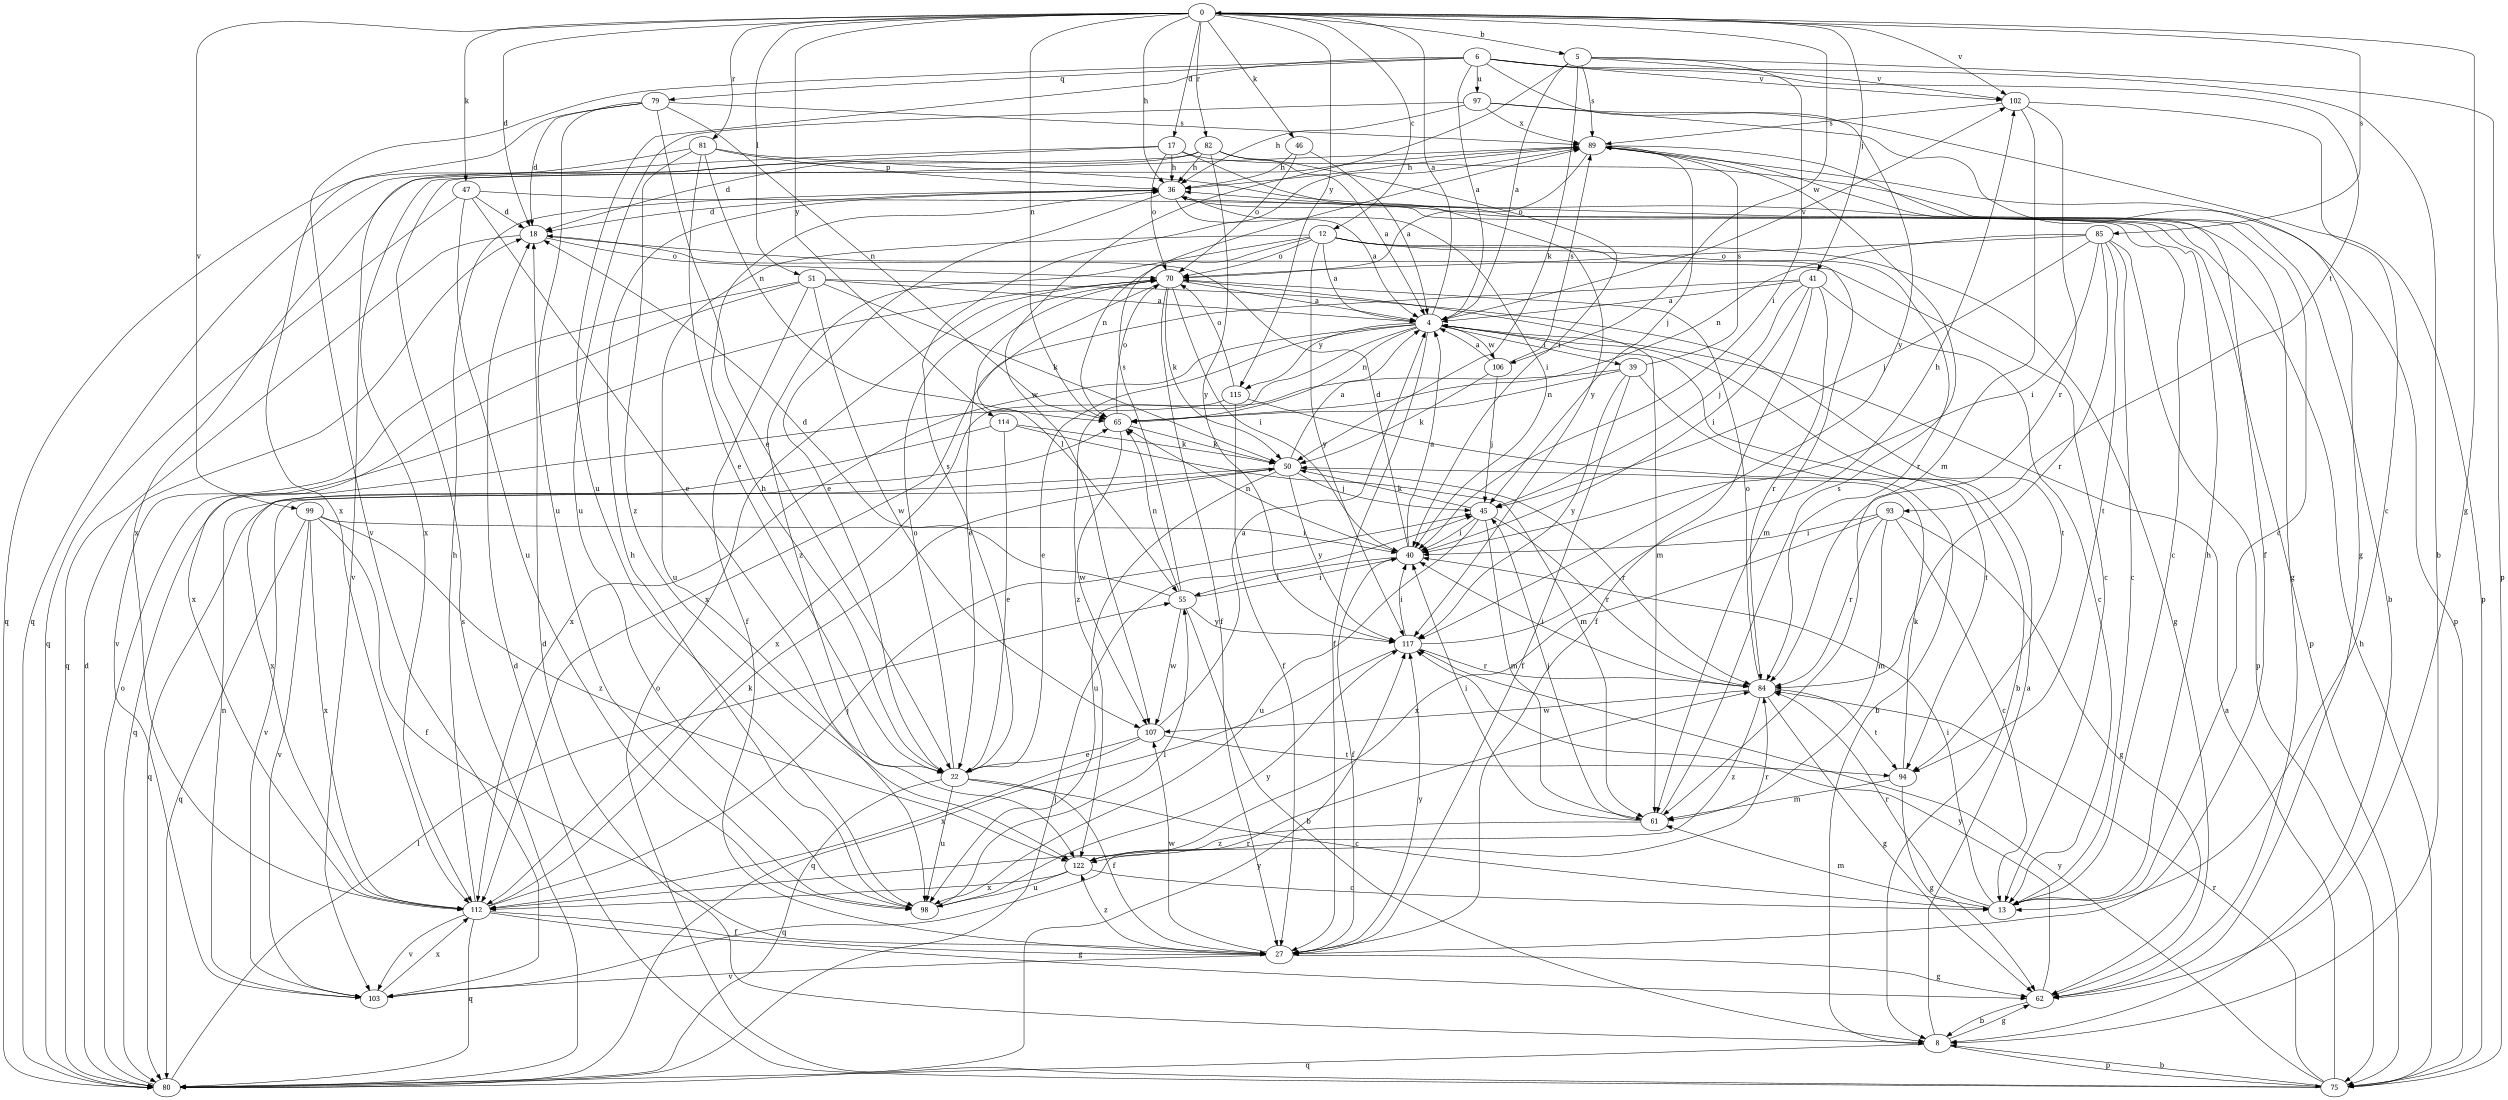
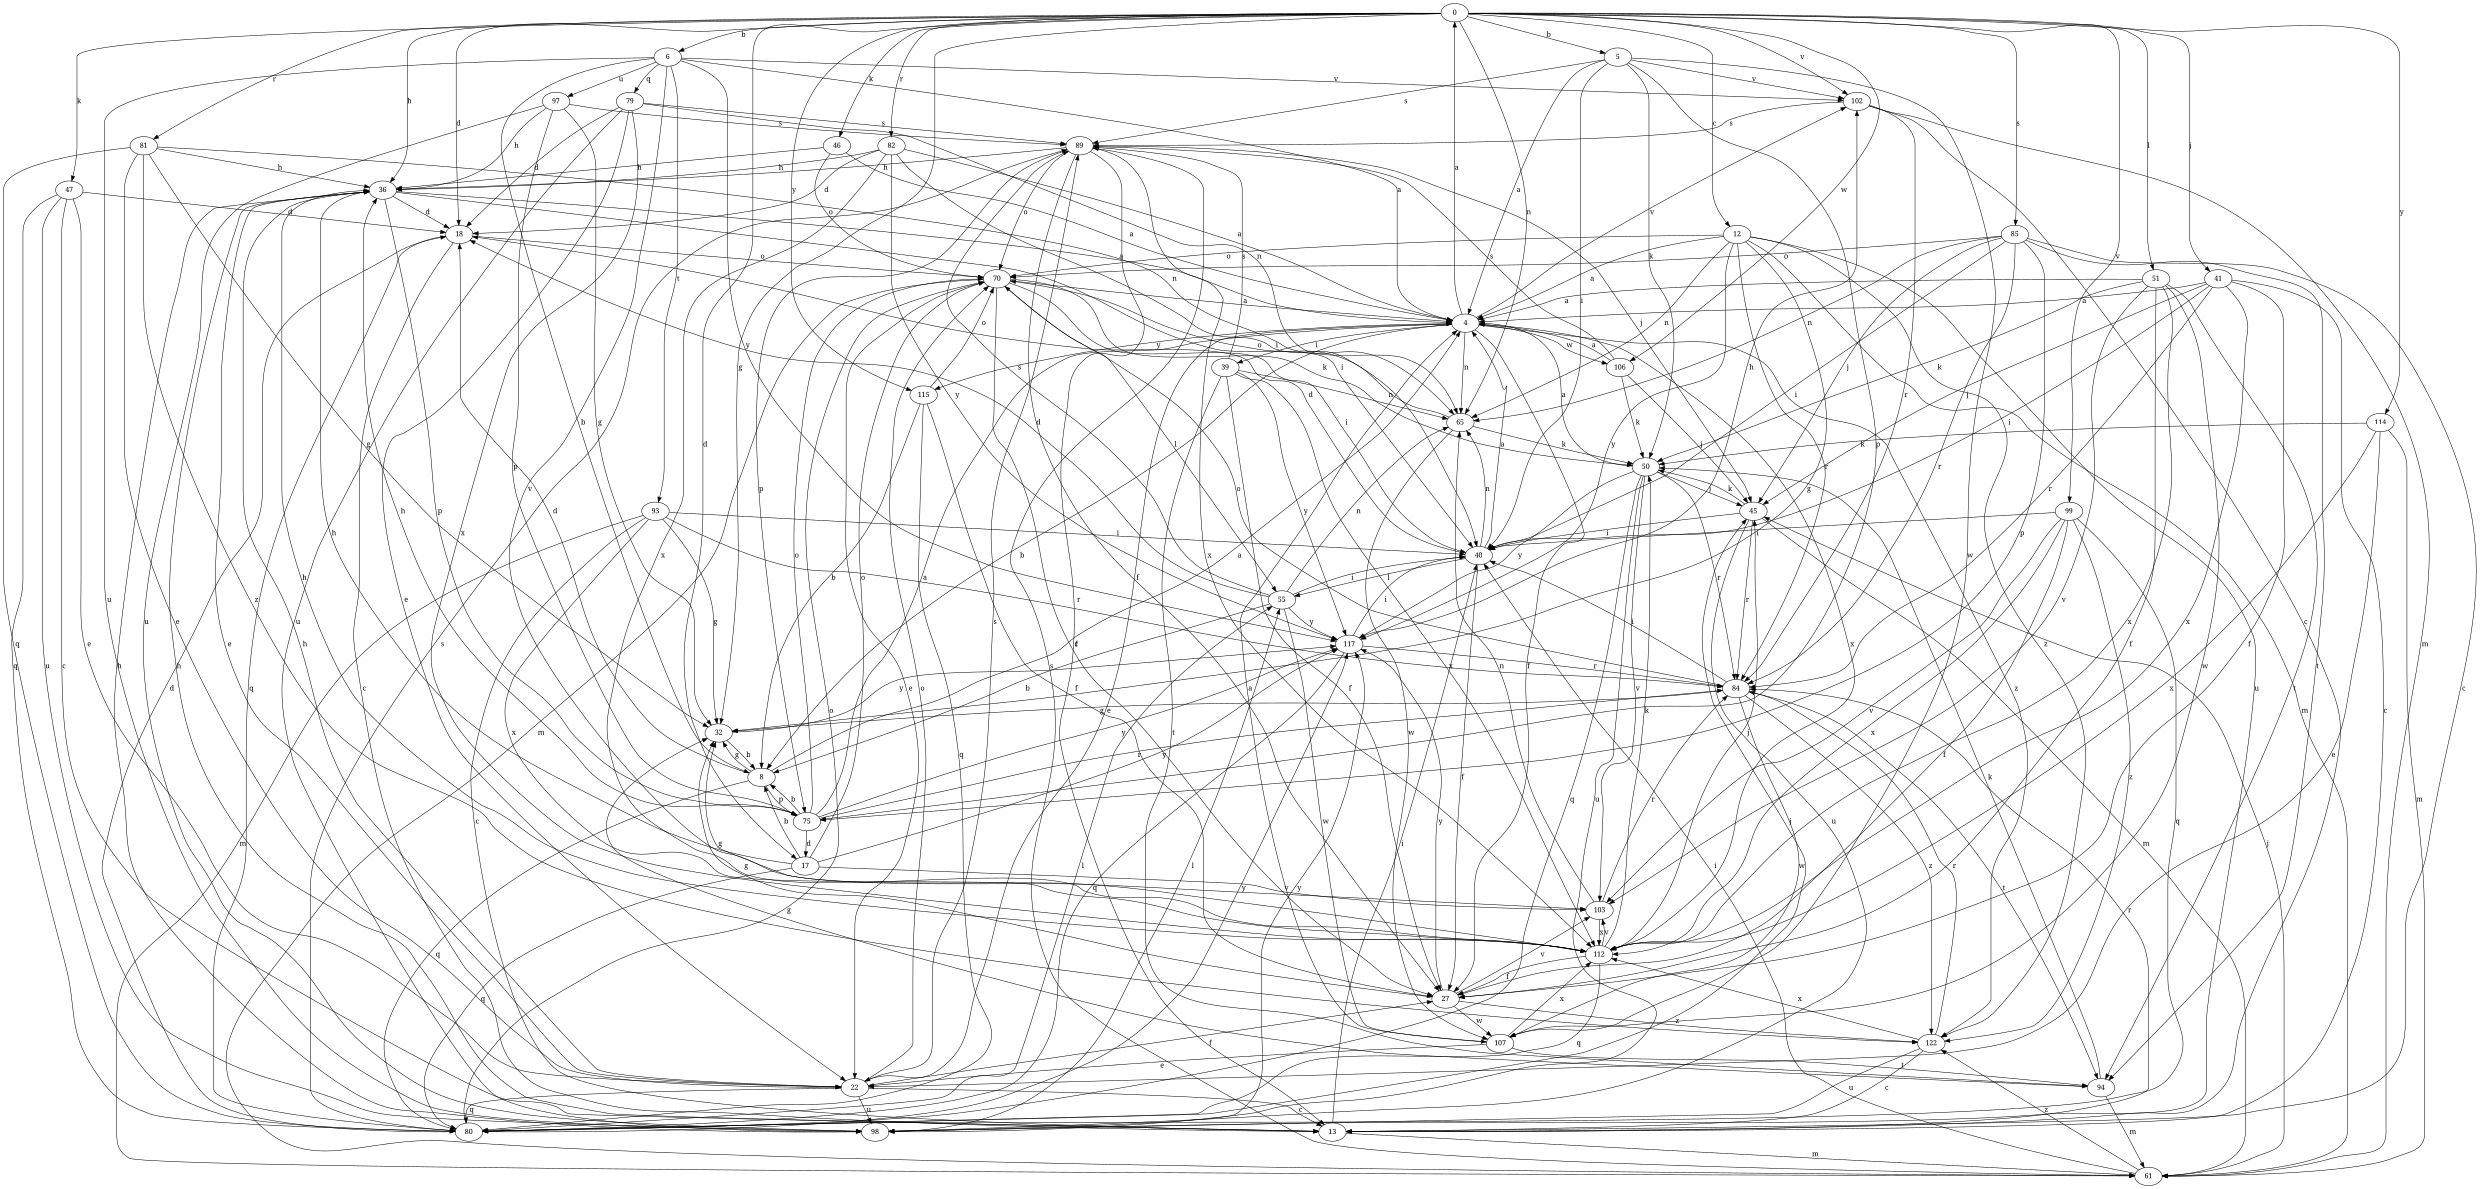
none -> (1061, 18)
(1522, 124) -> (781, 124)
(888, 168) -> (280, 168)
(2040, 999) -> (719, 733)
(1087, 1078) -> (806, 841)
